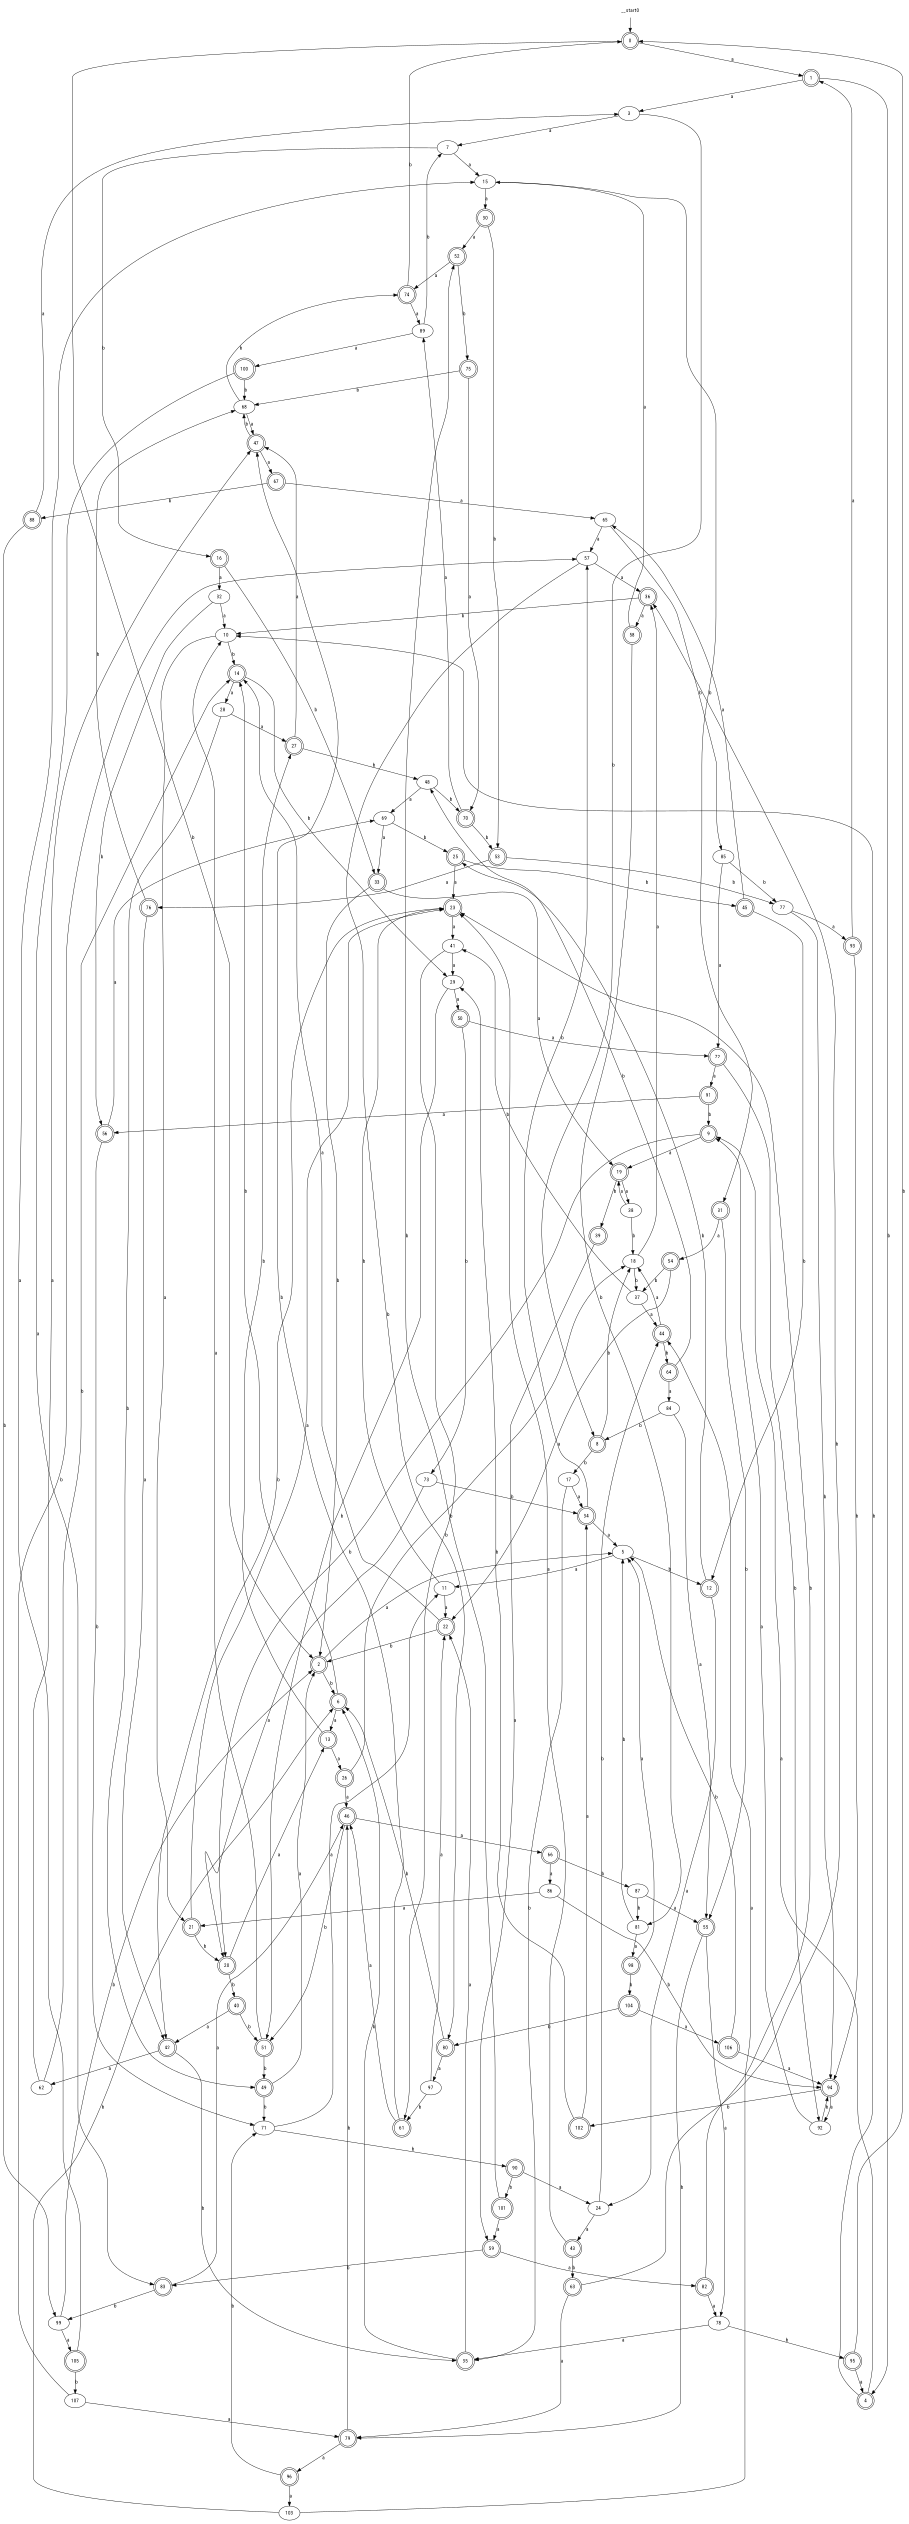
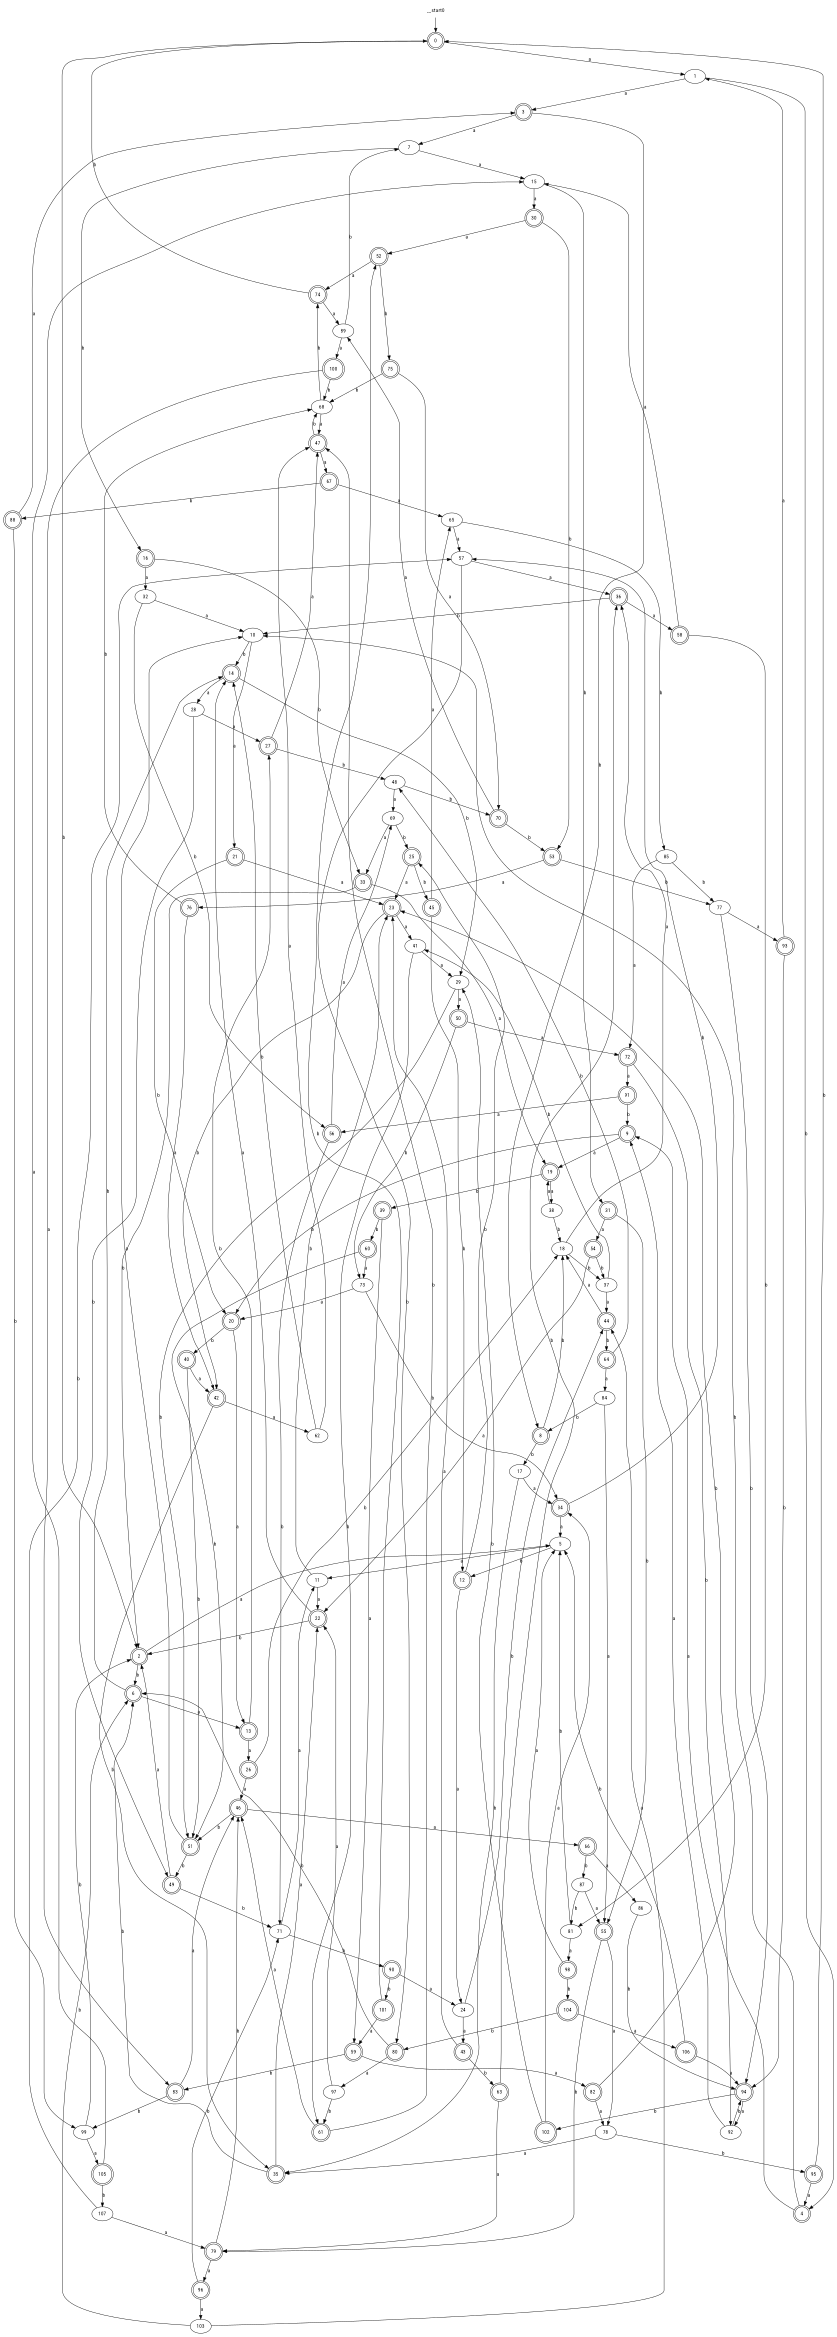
(811, 78) -> (695, 76)
(629, 114) -> (523, 112)
none -> (368, 1249)
(372, 1909) -> none
